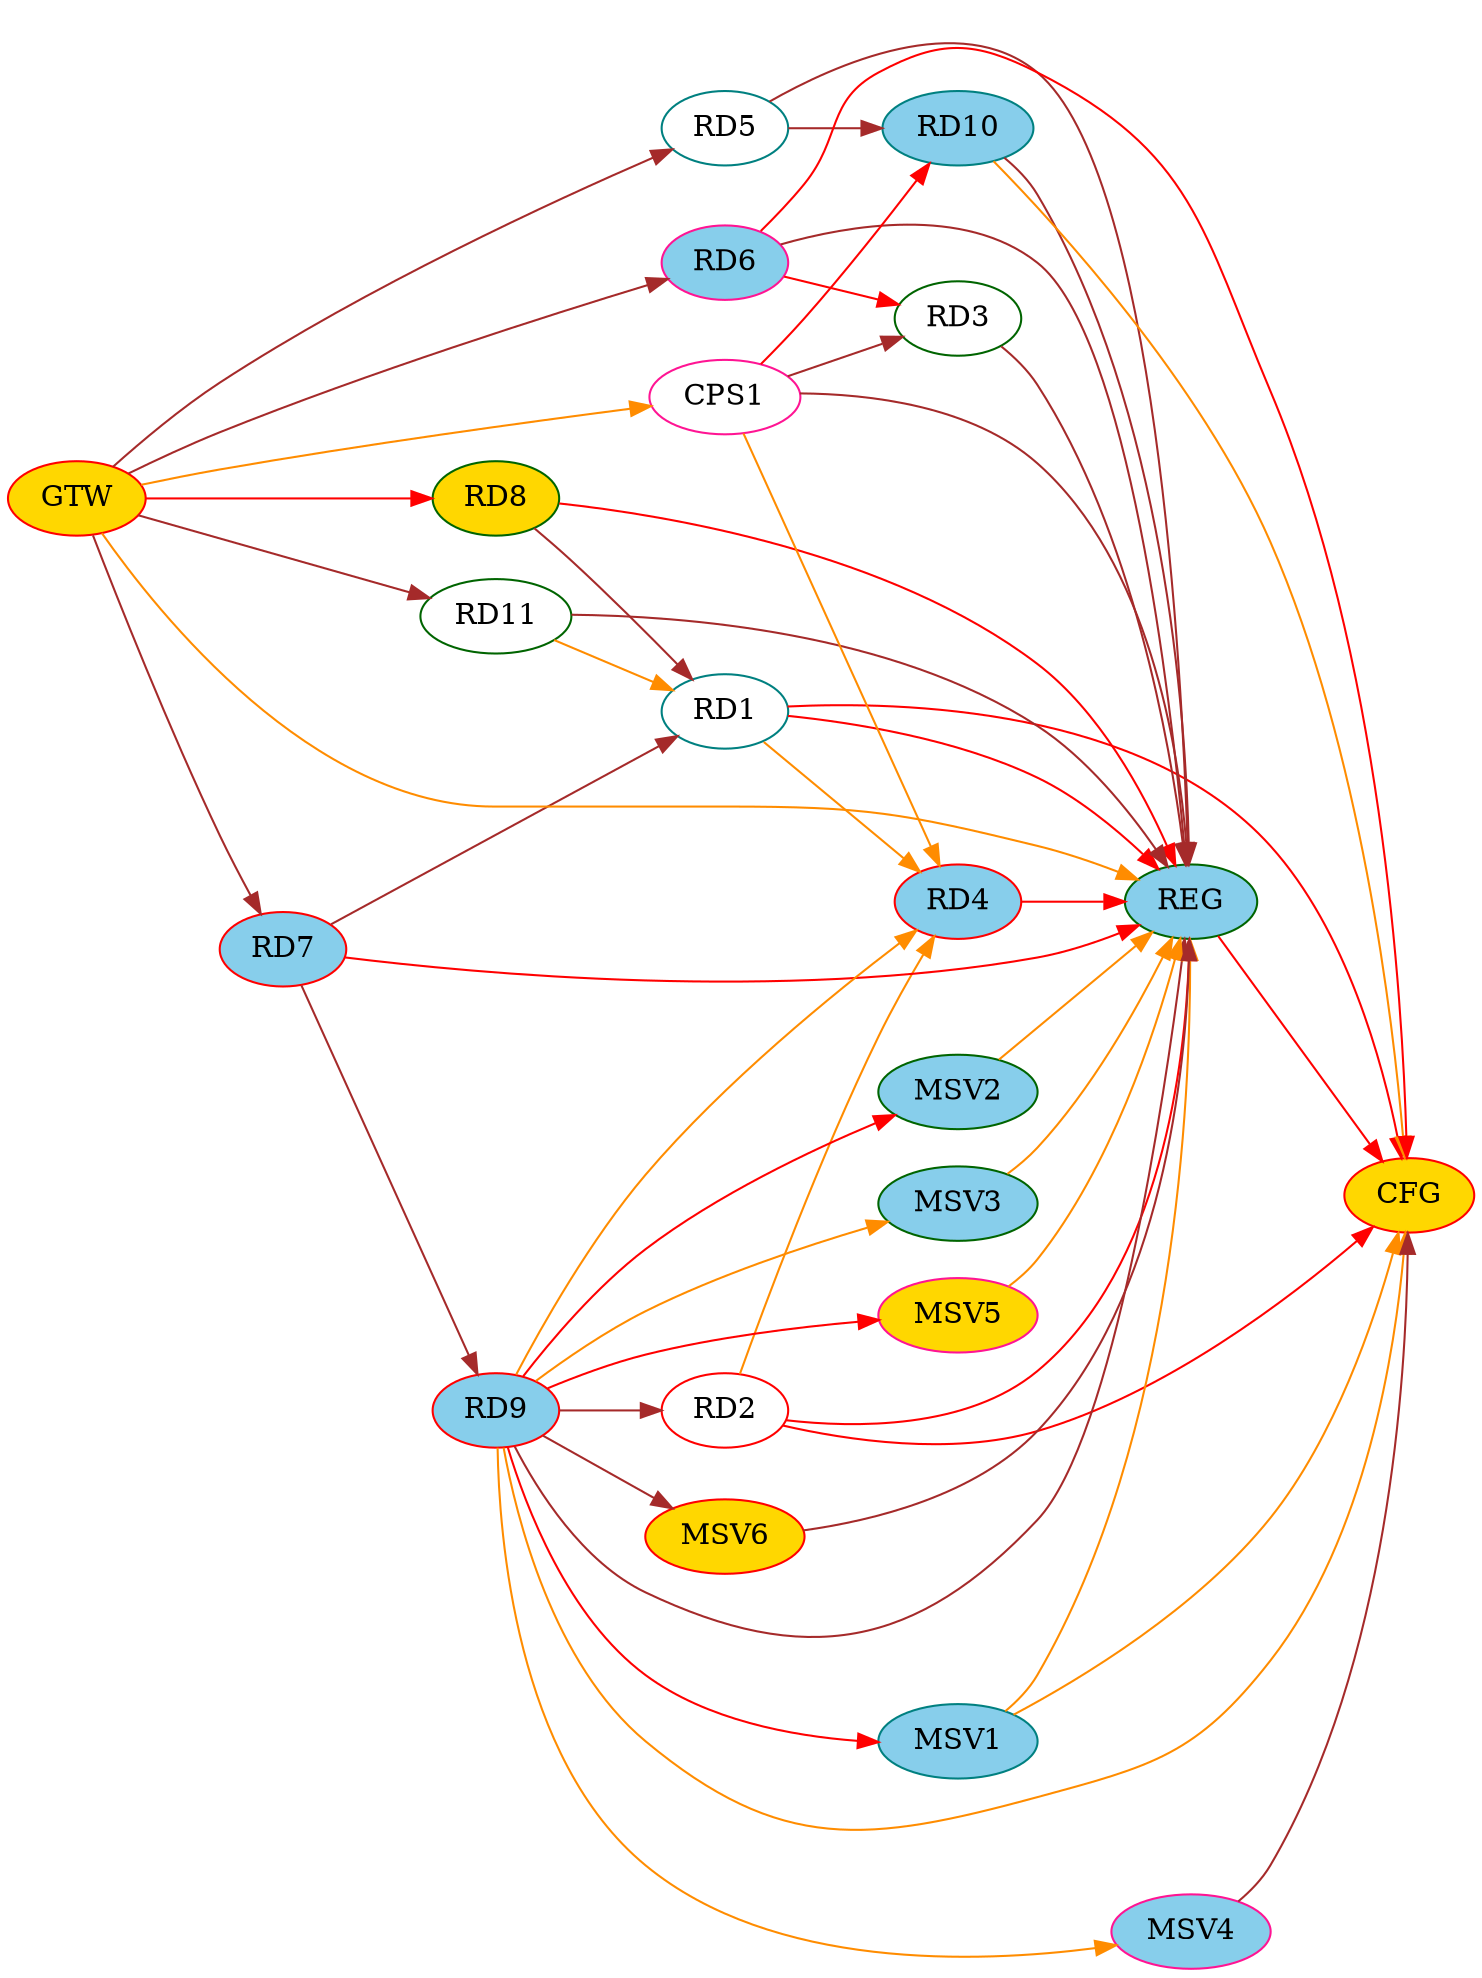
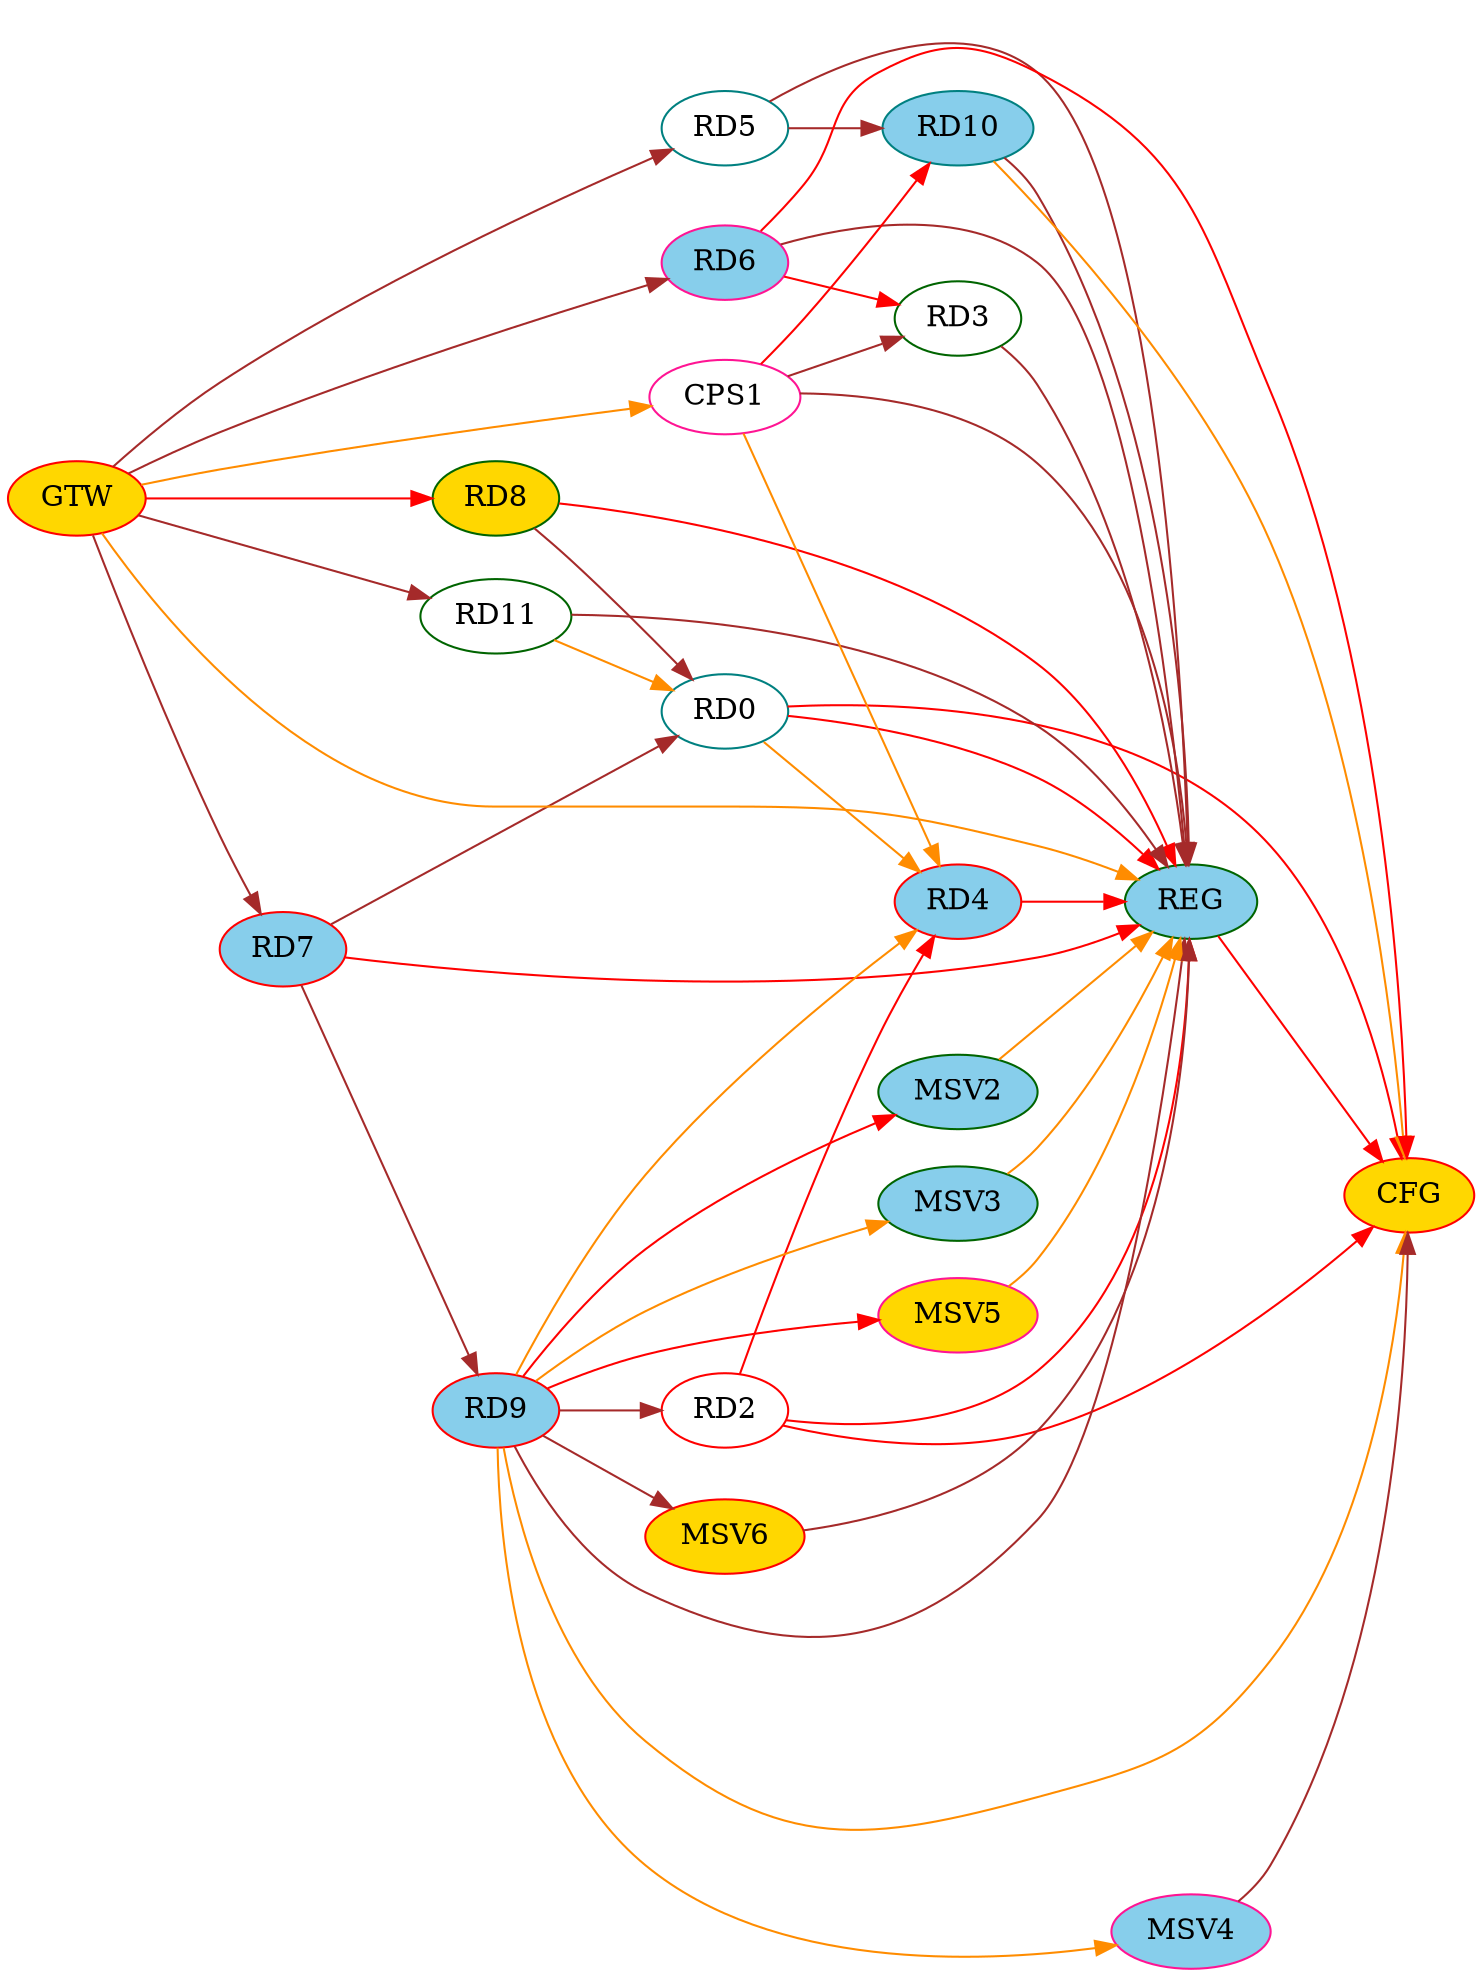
(725, 711) -> (725, 711)
(823, 1160) -> (823, 1160)
(958, 1741) -> none
